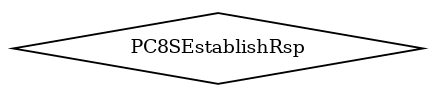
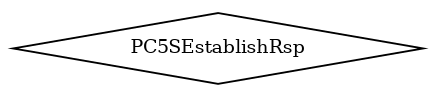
(218, 48) -> (218, 48)
